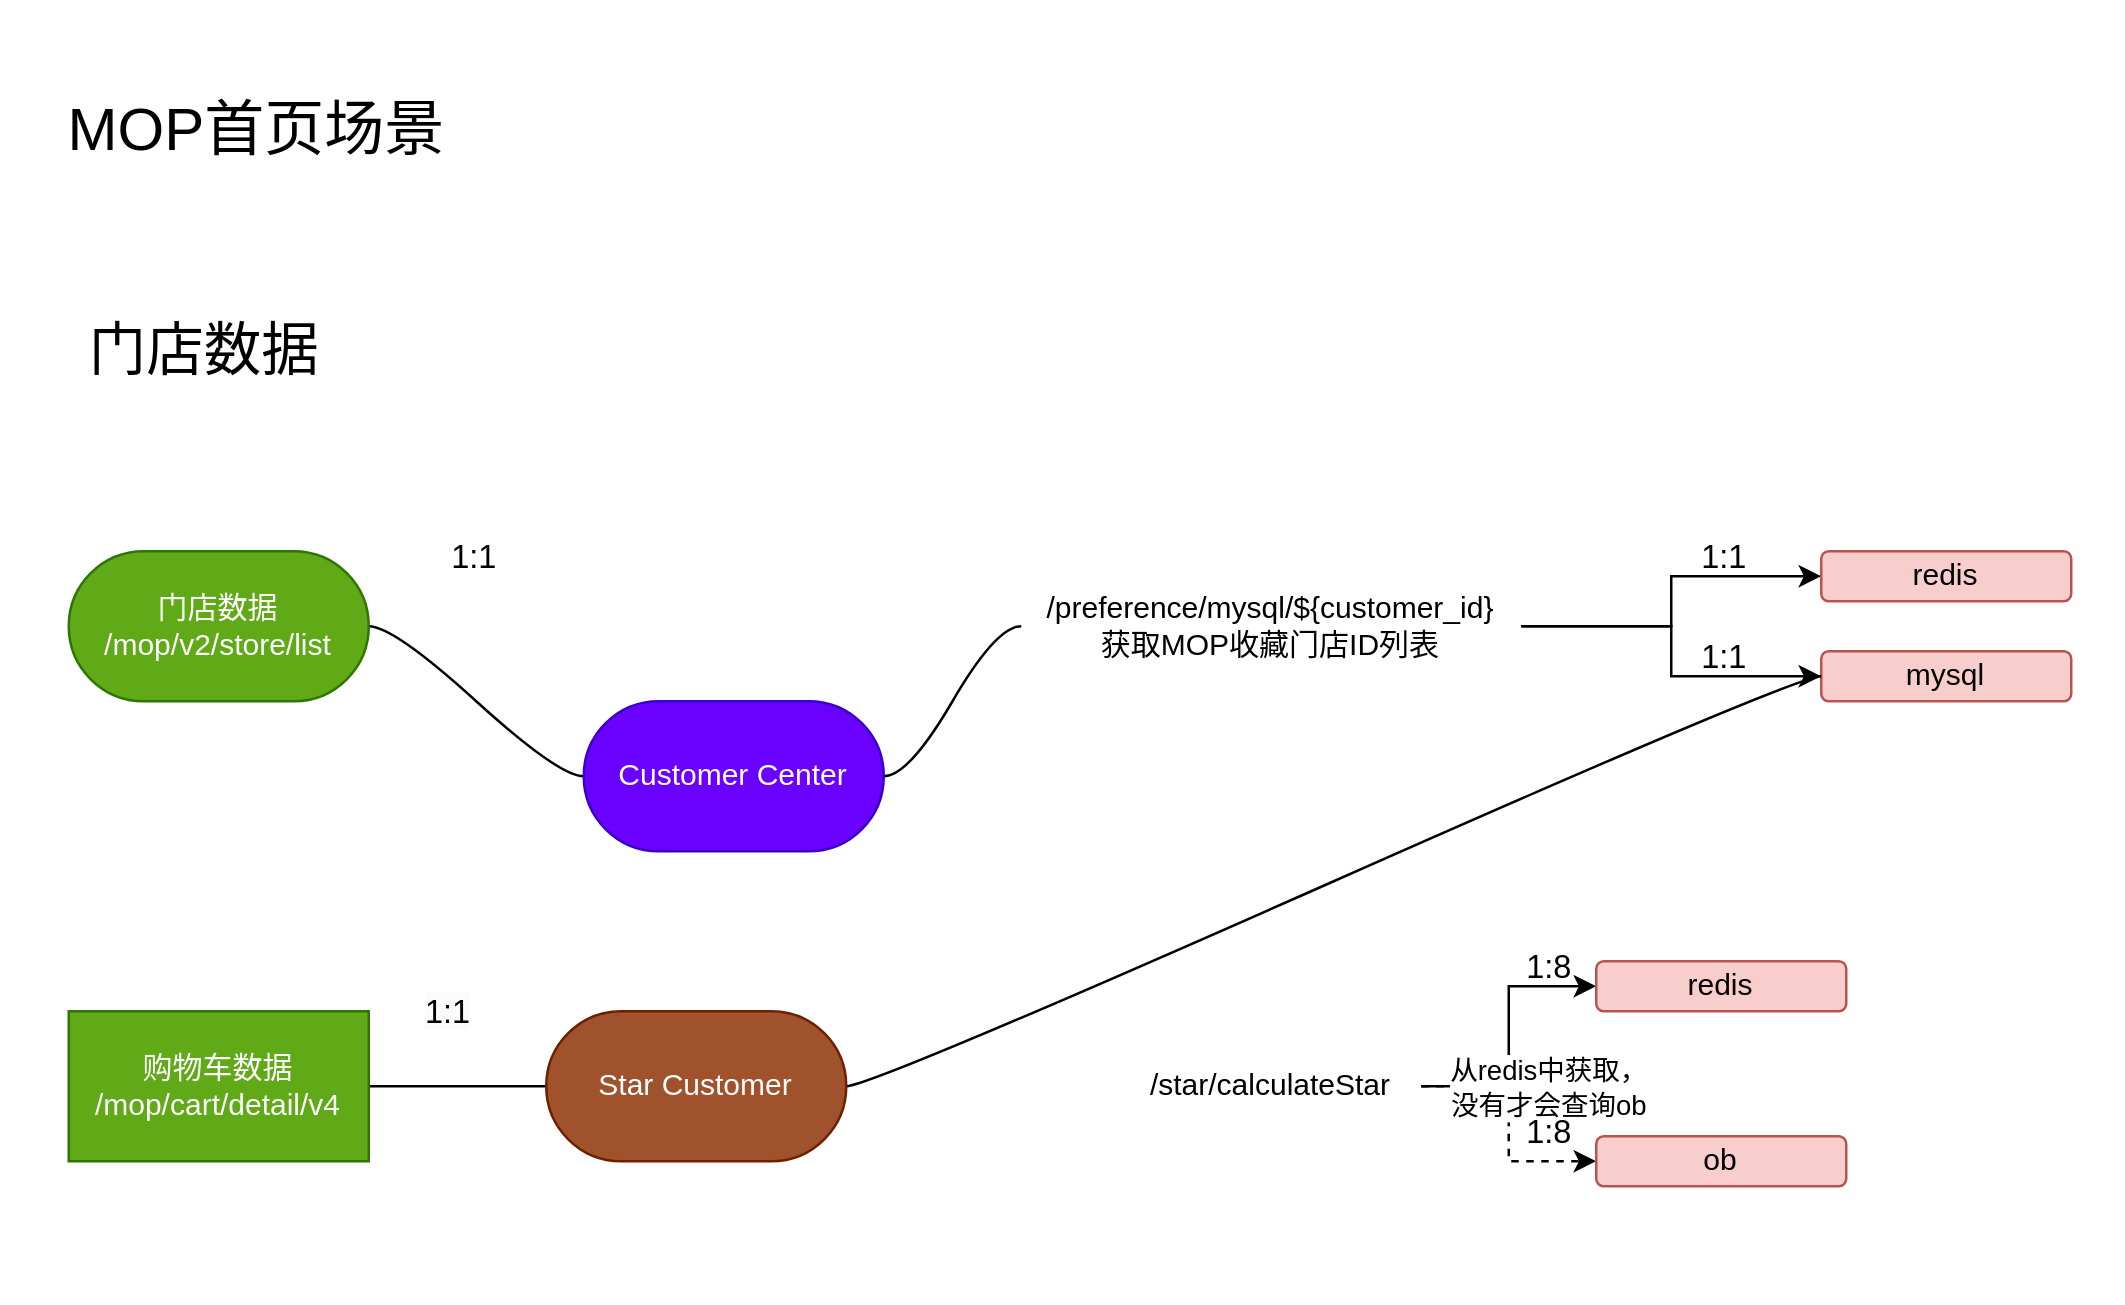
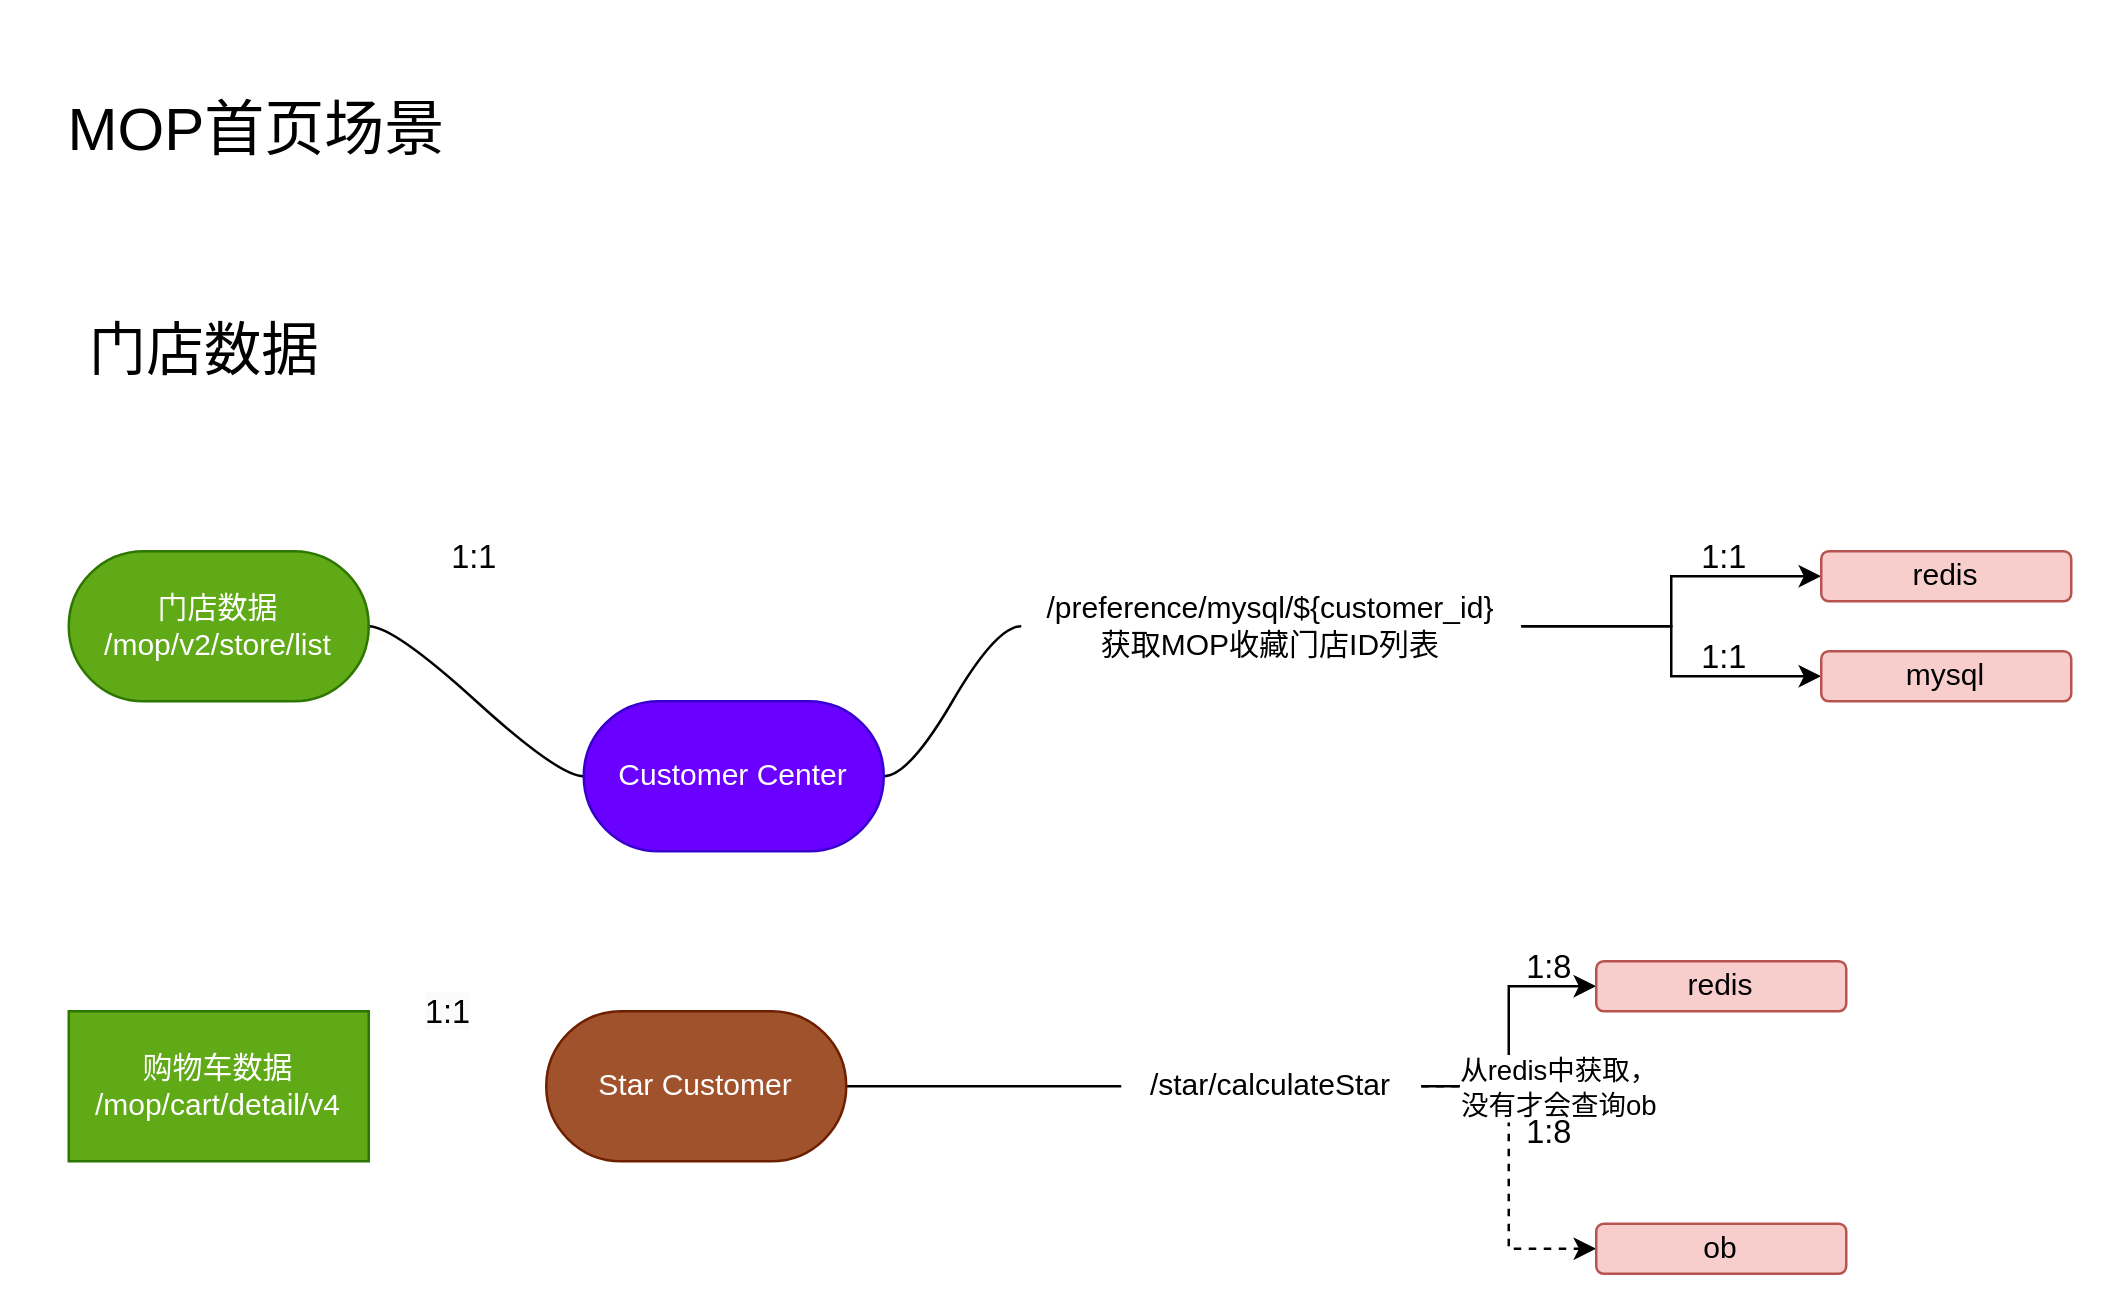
(1325, 885) -> (984, 1086)
(458, 1086) -> none
(1721, 1161) -> (1721, 1249)
